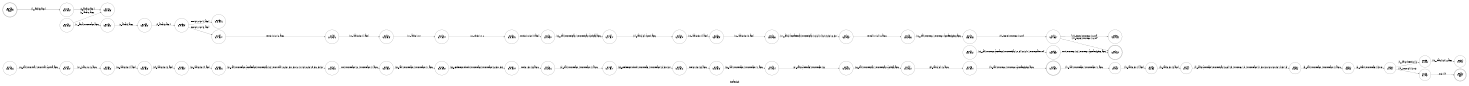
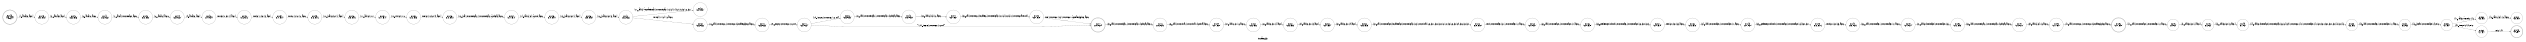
none -> (909, 17)
(87, 18) -> (89, 17)
none -> (1129, 25)
(200, 31) -> (262, 17)
(877, 37) -> (663, 21)
